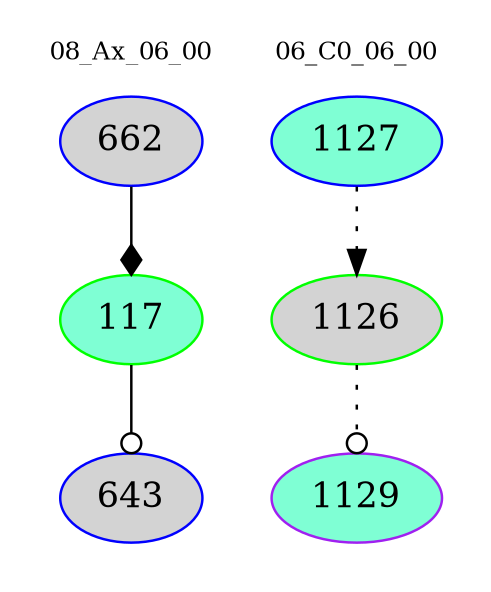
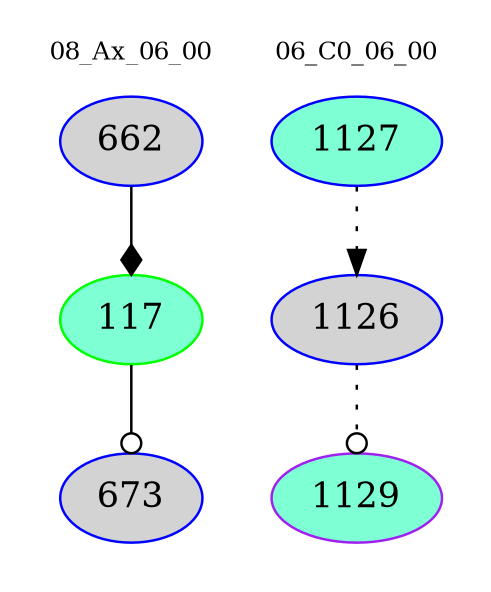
(357, 320) -> (357, 320)
(131, 498) -> (131, 498)
